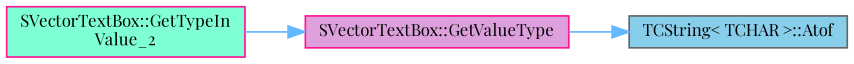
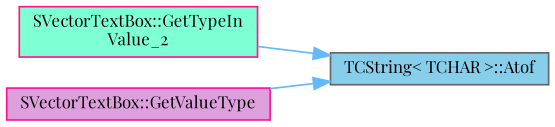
(267, 32) -> (286, 50)
